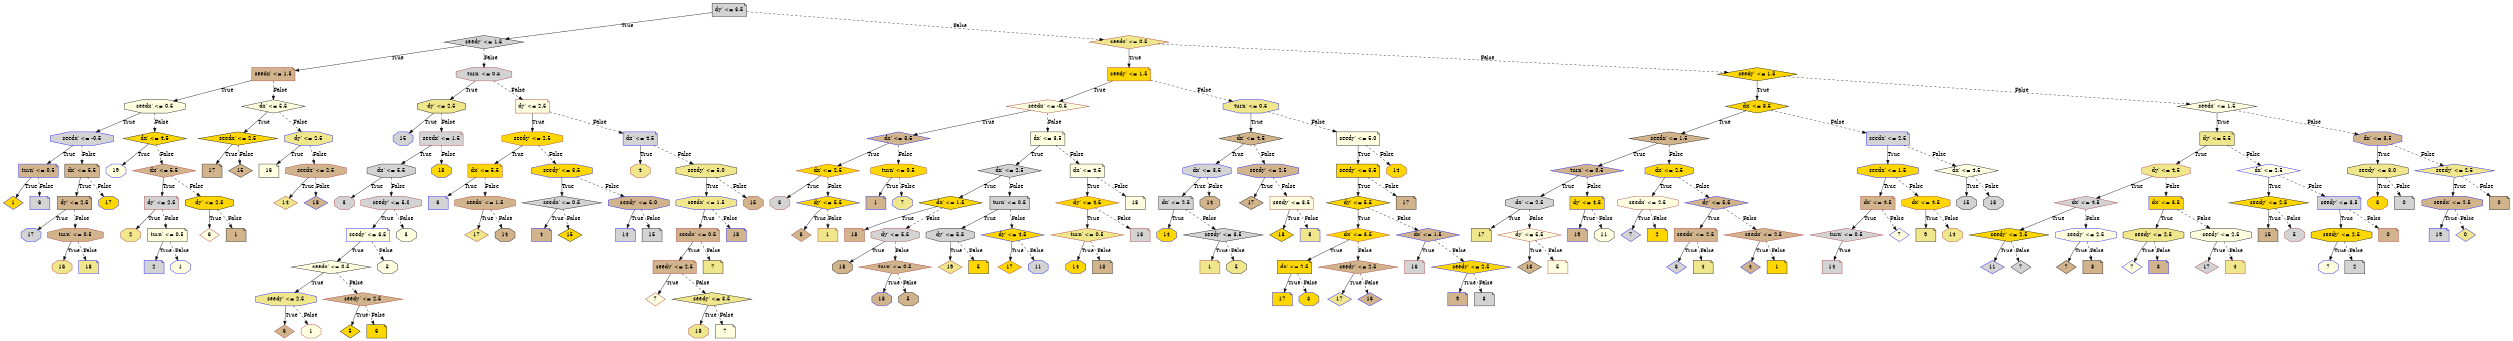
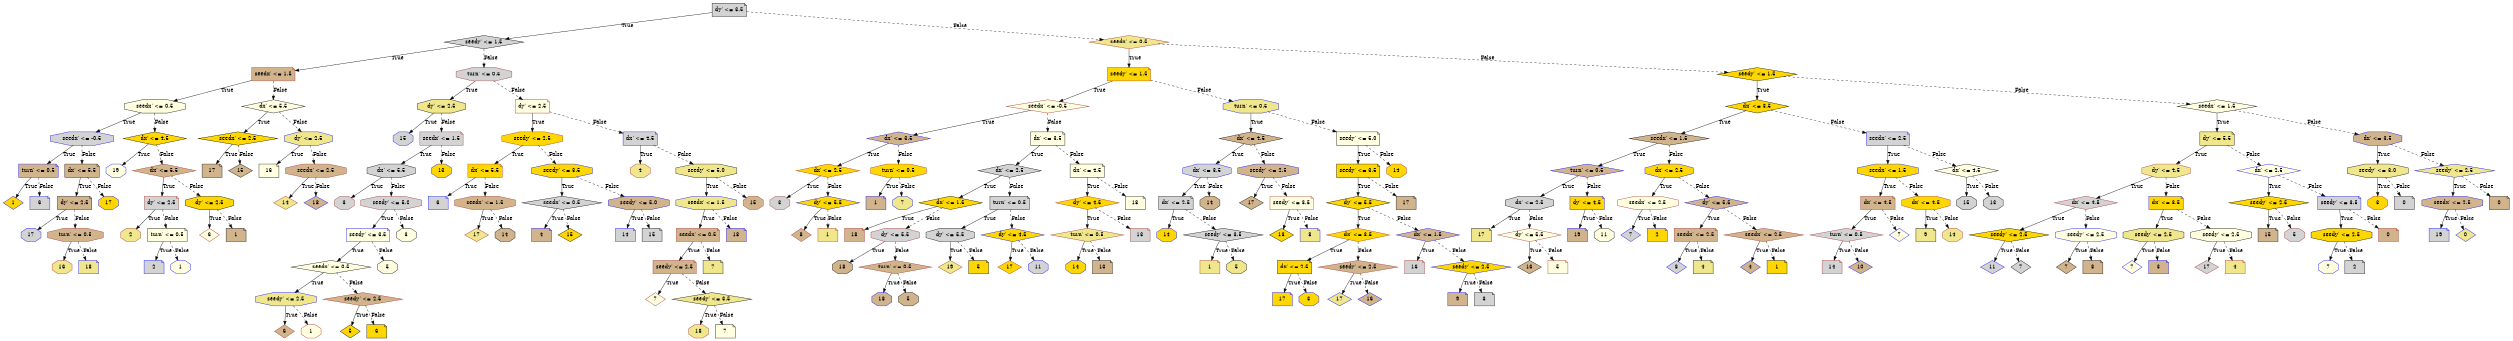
none -> (1861, 267)
